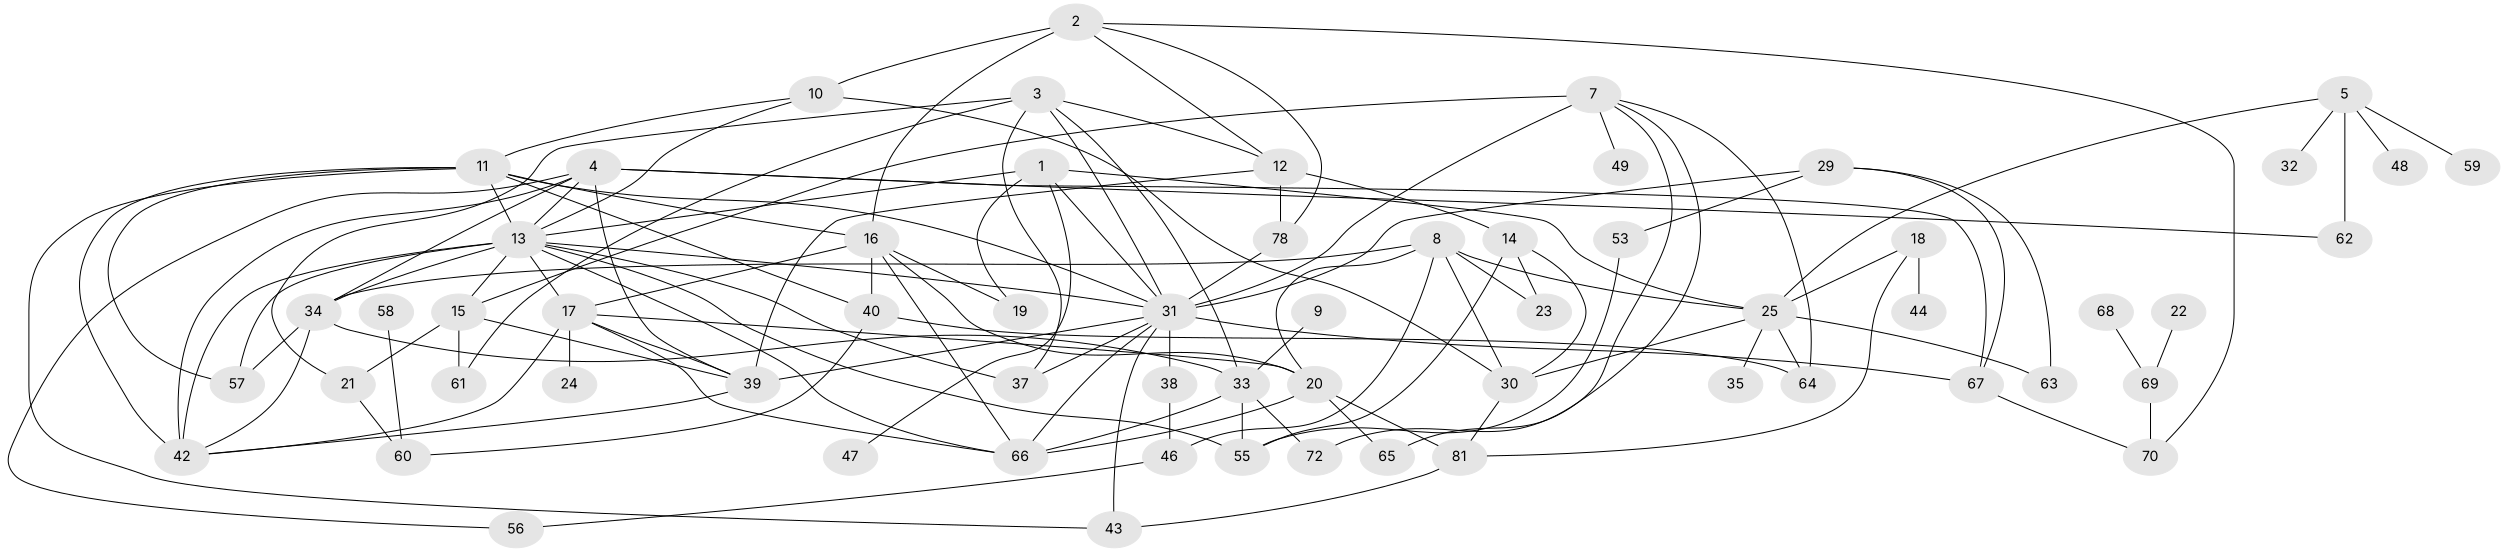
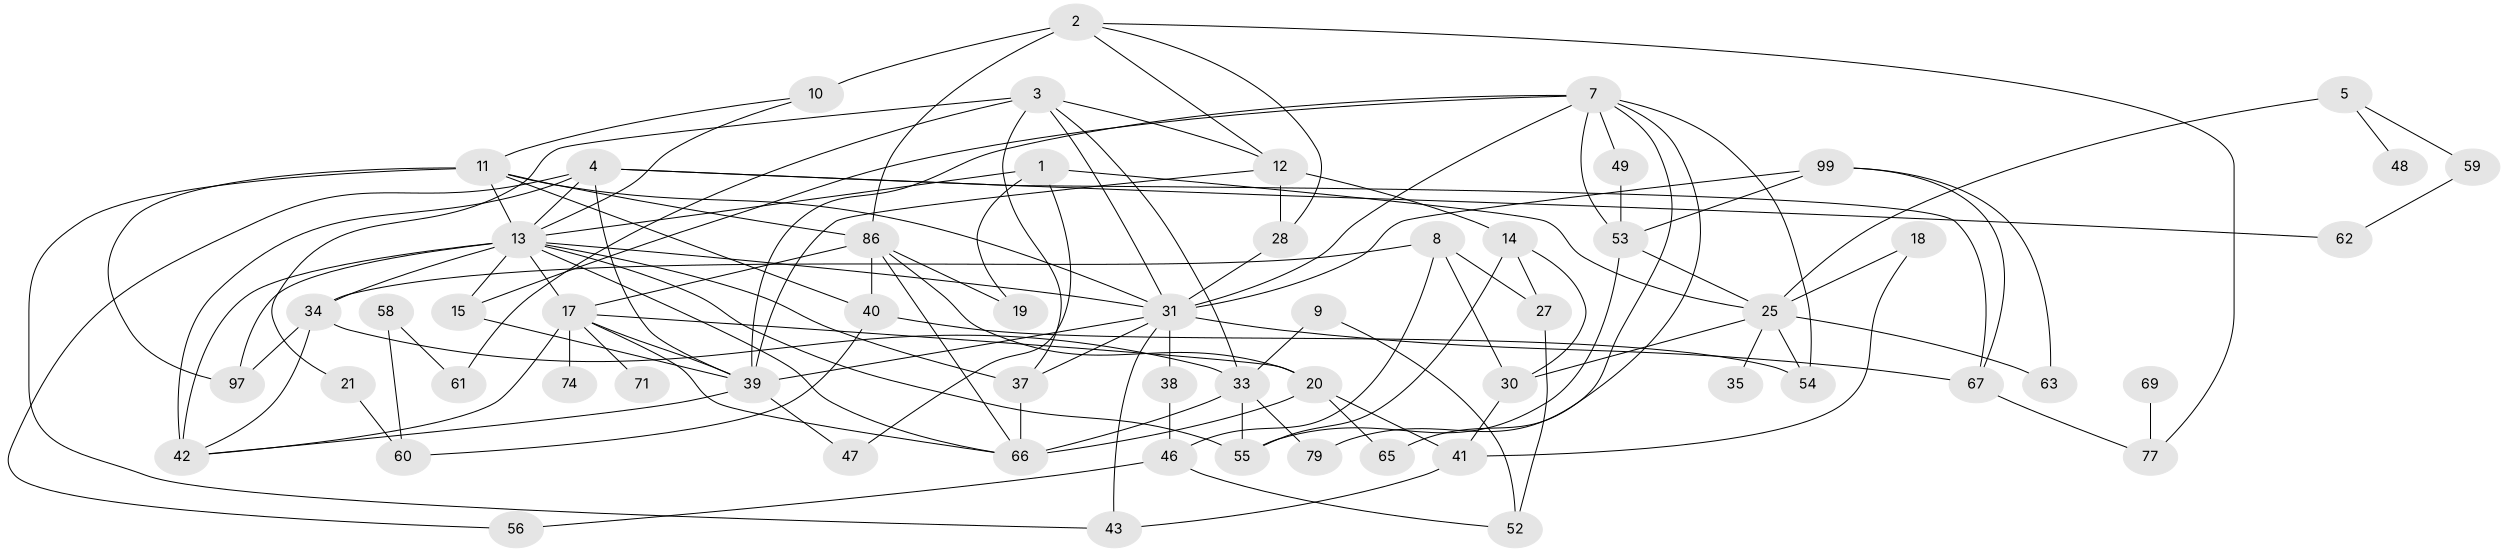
none -> (981, 156)
(1826, 167) -> (1826, 167)
(2289, 167) -> none
(2345, 167) -> (2409, 203)
none -> (1582, 171)
none -> (1621, 201)
(1175, 212) -> none
(112, 218) -> none
(452, 237) -> none
(872, 240) -> (872, 240)
(1106, 240) -> none
(1281, 240) -> (1281, 240)
(1311, 271) -> none
(1599, 288) -> (1698, 277)
(1544, 312) -> (1544, 312)
(1919, 312) -> none
(2106, 312) -> none
(2179, 312) -> none
(459, 344) -> (426, 351)
(403, 348) -> none
(1088, 379) -> (1021, 421)
(237, 385) -> (237, 385)
(570, 385) -> (570, 385)
none -> (642, 385)
(1808, 385) -> (1808, 385)
none -> (792, 414)
(1315, 457) -> (1315, 457)
(1460, 457) -> (1460, 457)
(2151, 457) -> (2151, 457)
none -> (1515, 530)
